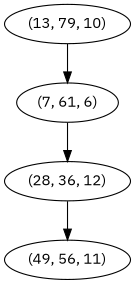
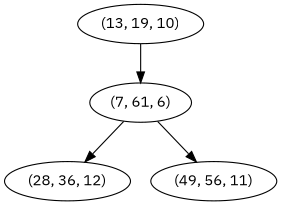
(68, 24) -> (141, 24)
(68, 215) -> (173, 138)
